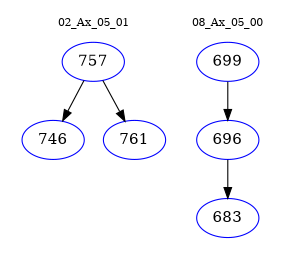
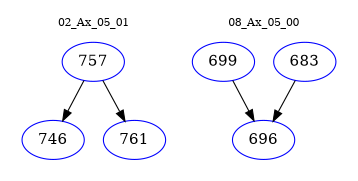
(228, 174) -> (287, 96)
